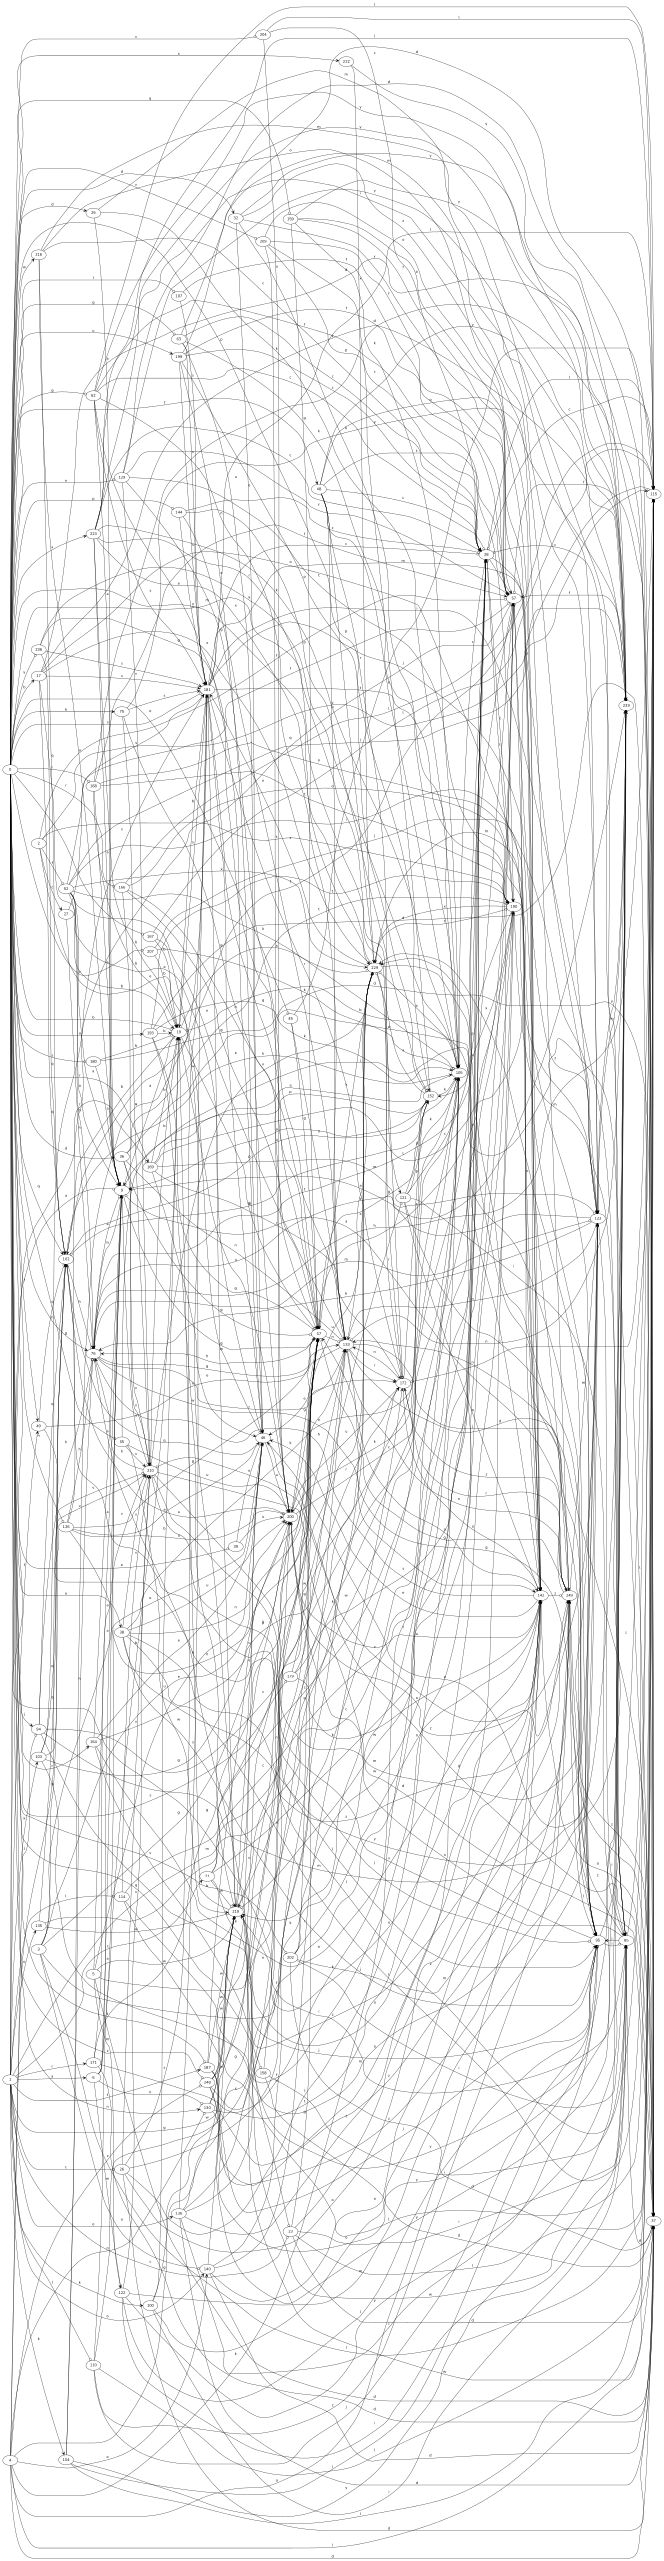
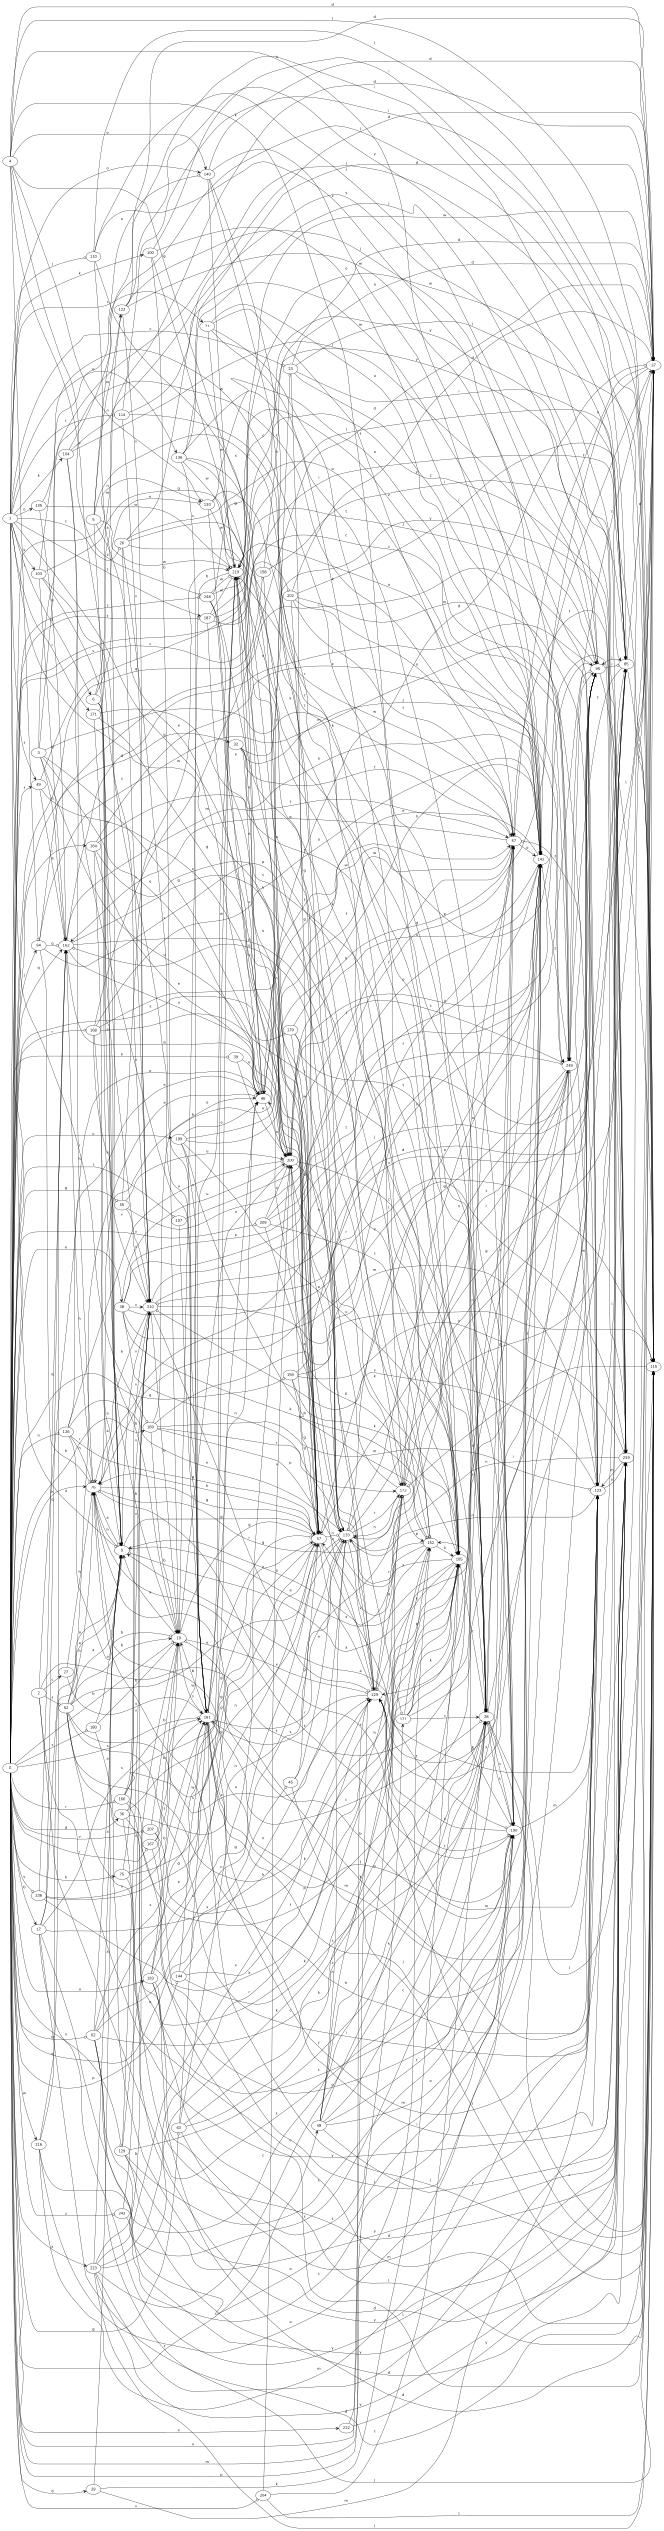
(349, 727) -> (384, 1855)
none -> (122, 2214)
